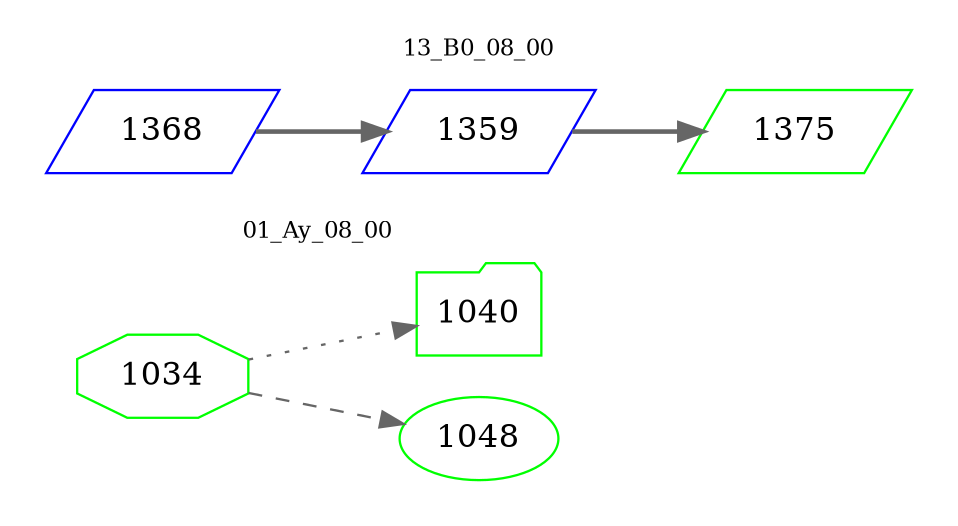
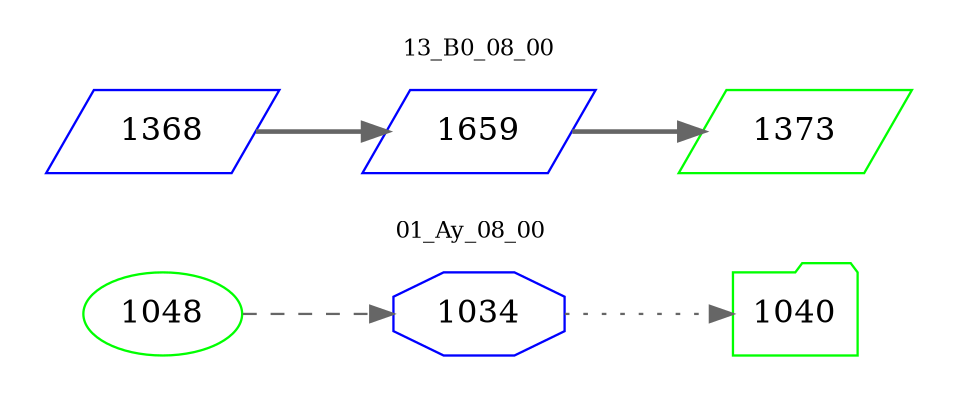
(479, 132) -> (479, 132)
(795, 132) -> (795, 132)
(163, 376) -> (479, 314)
(315, 406) -> (307, 314)
